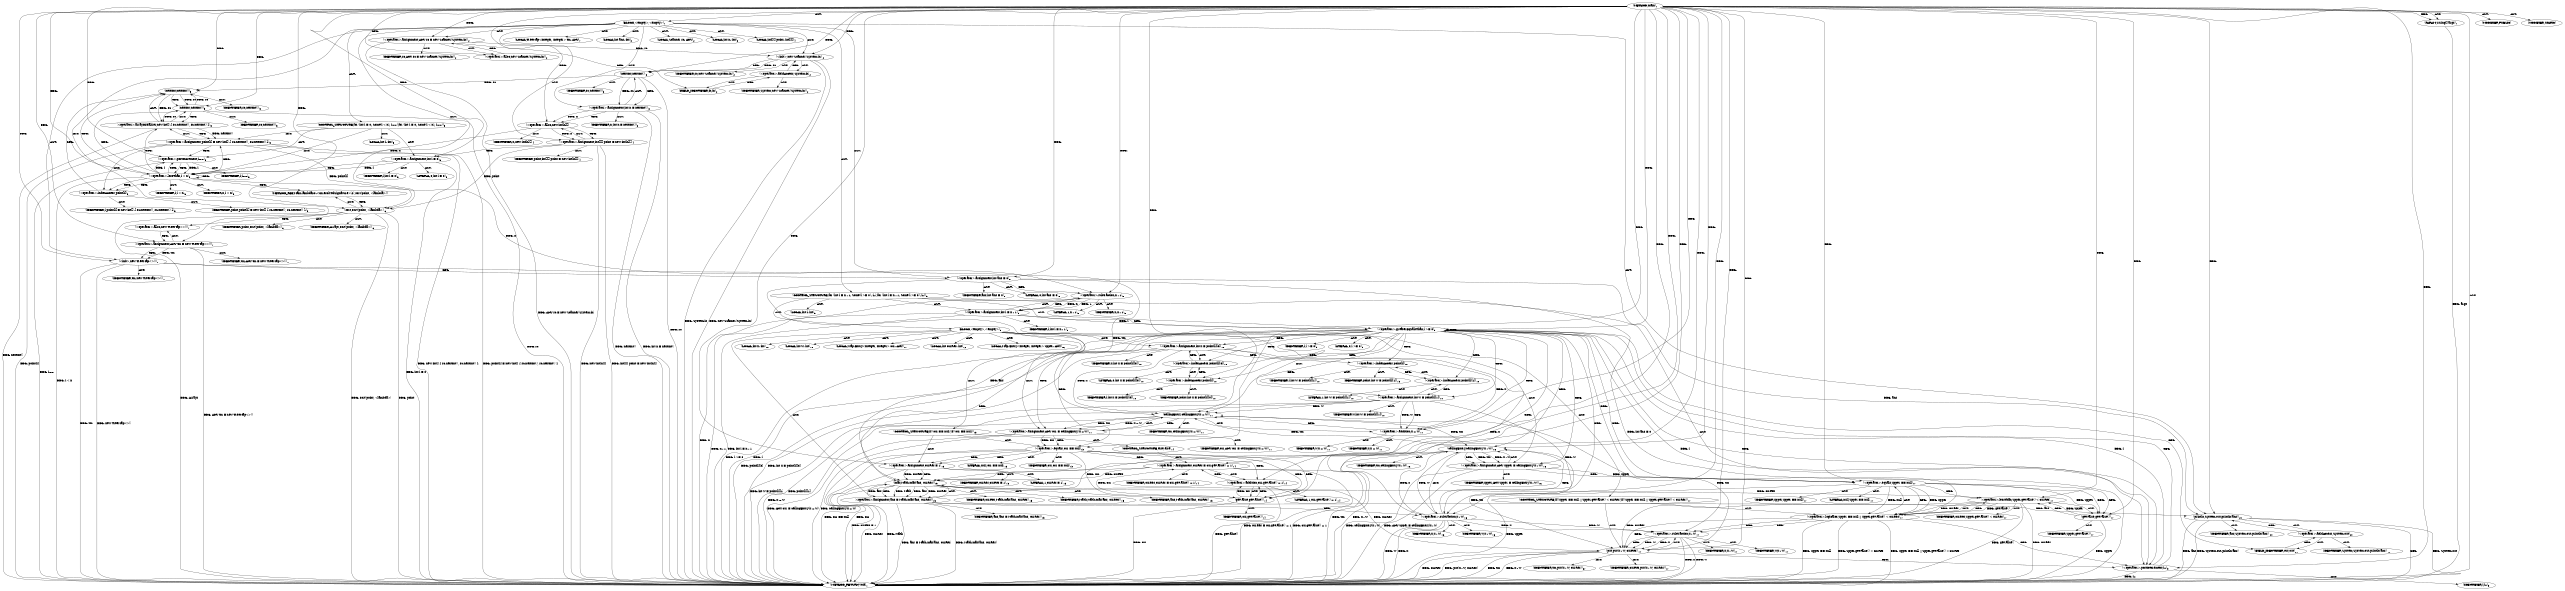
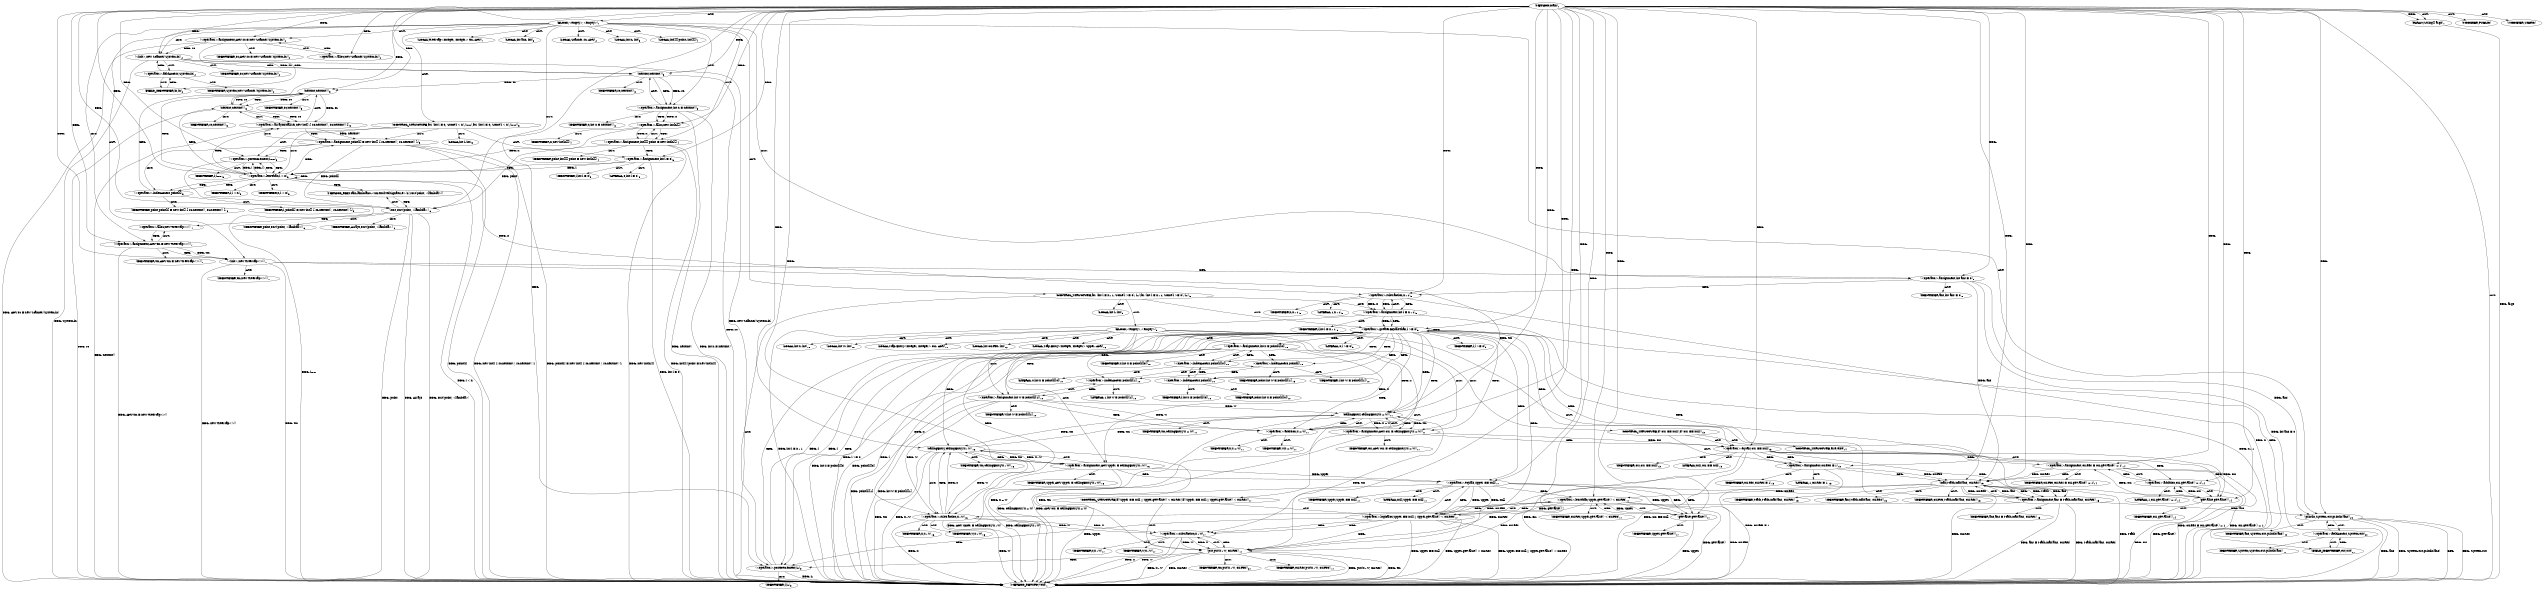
(1042, 296) -> none
